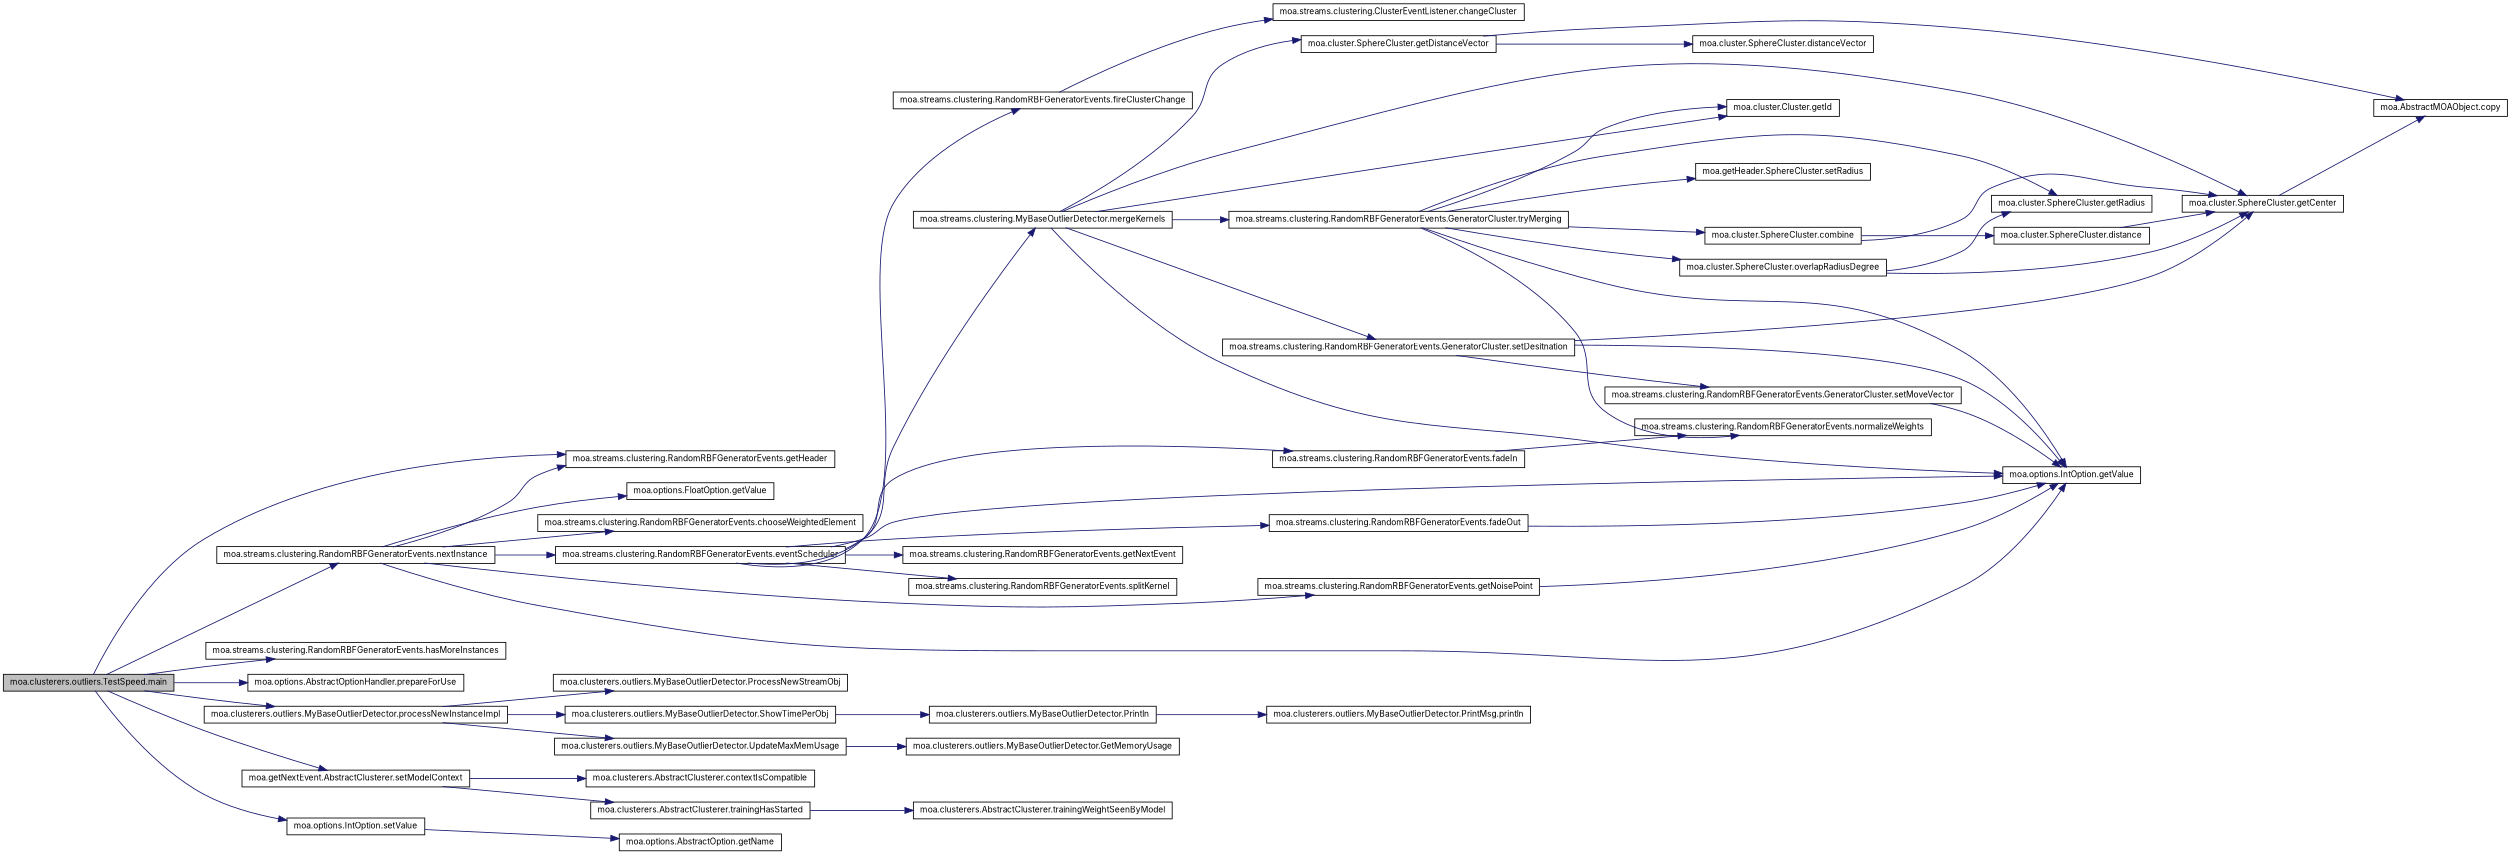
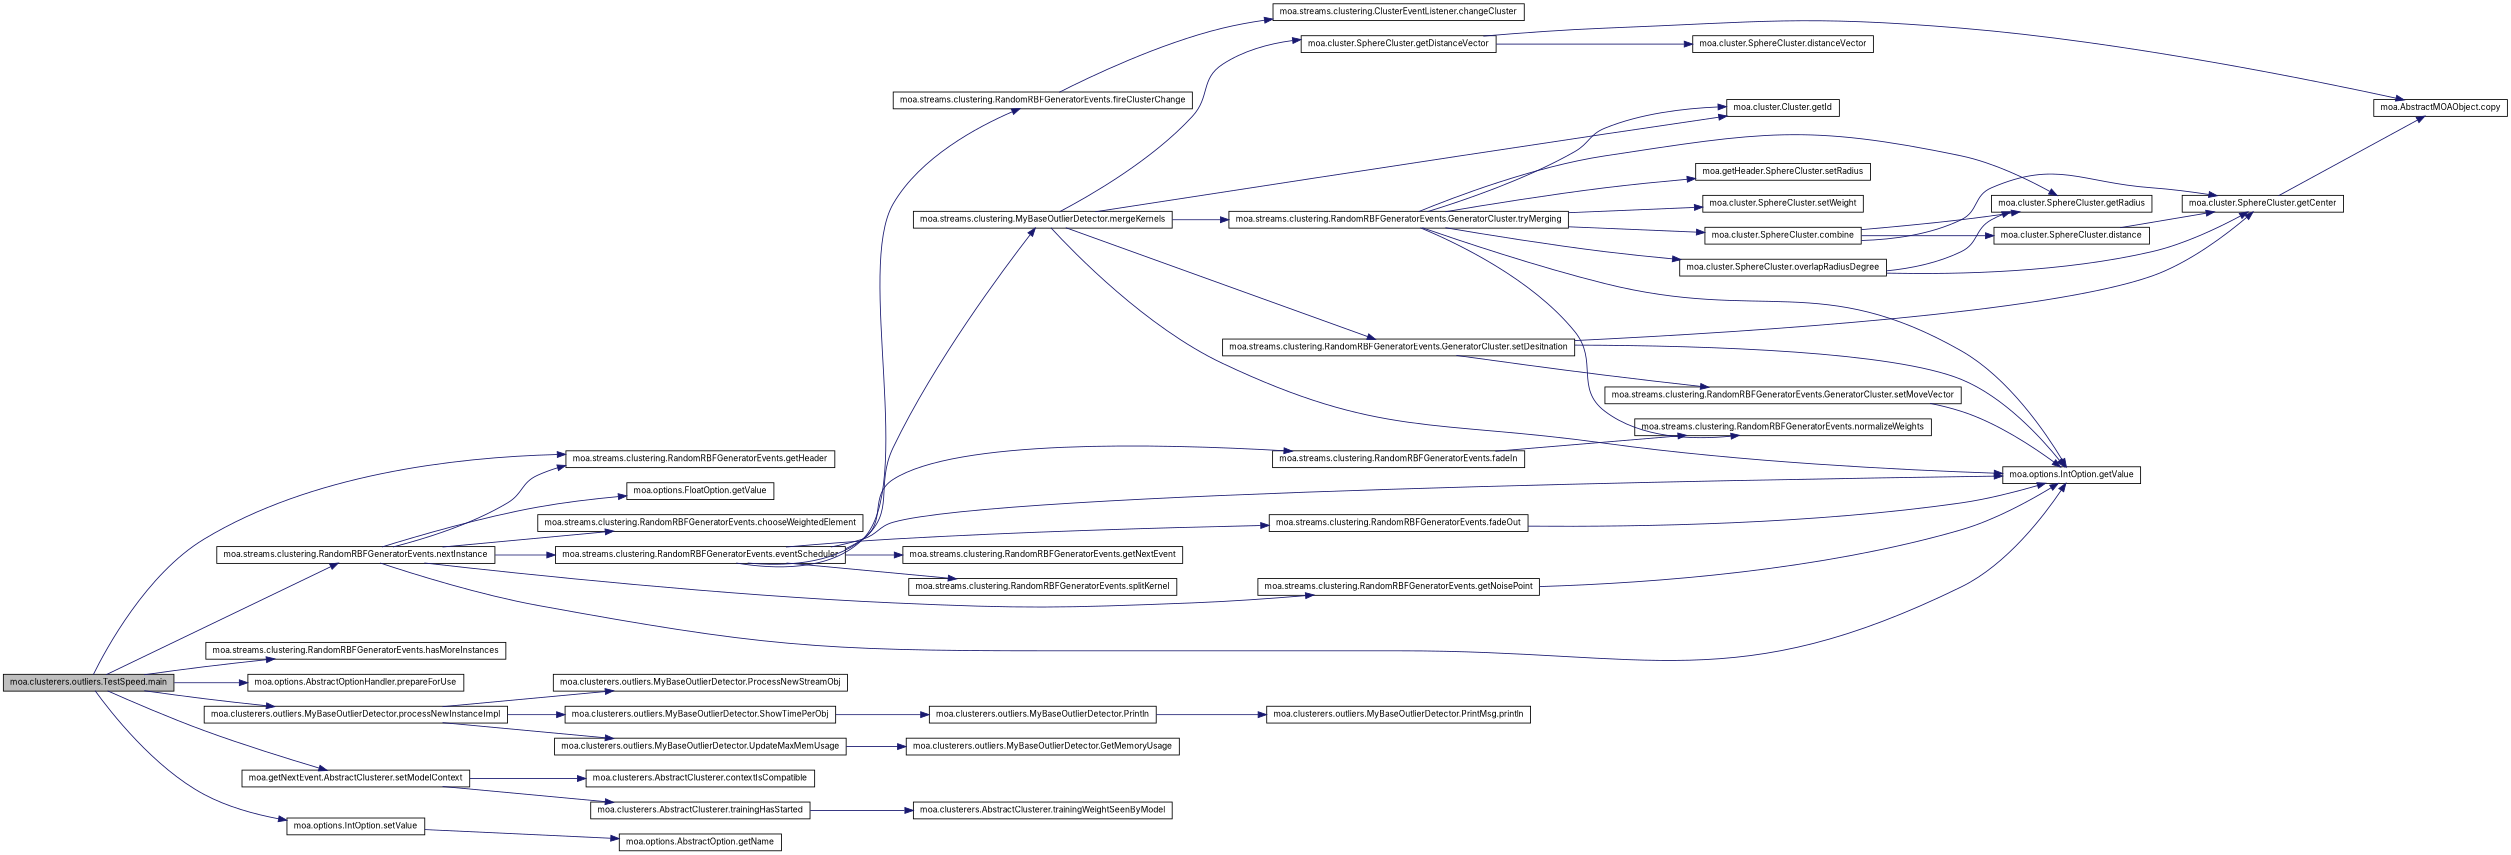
(1651, 65) -> none
none -> (1783, 204)
none -> (1937, 222)
